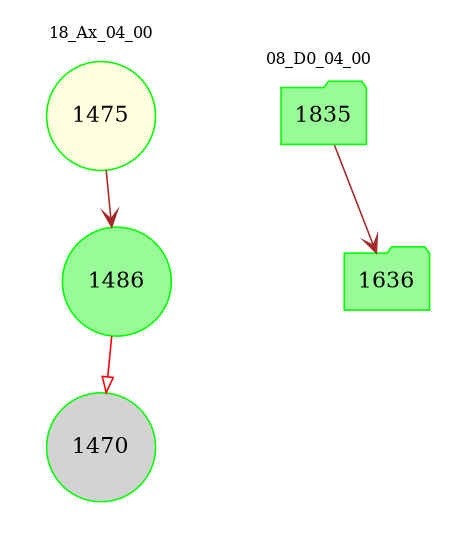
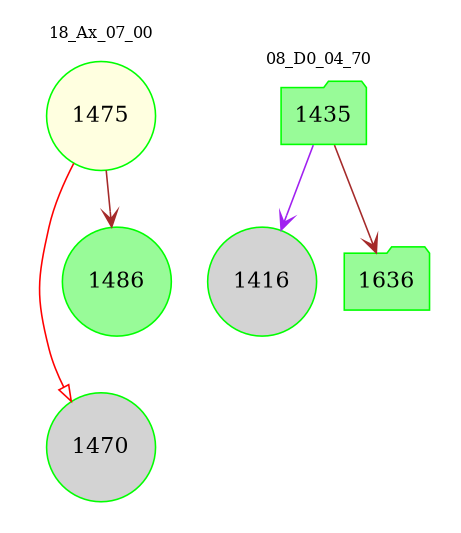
(101, 34) -> (101, 34)
(319, 60) -> (319, 60)
(324, 116) -> (324, 116)
none -> (262, 282)
(110, 356) -> (40, 274)
